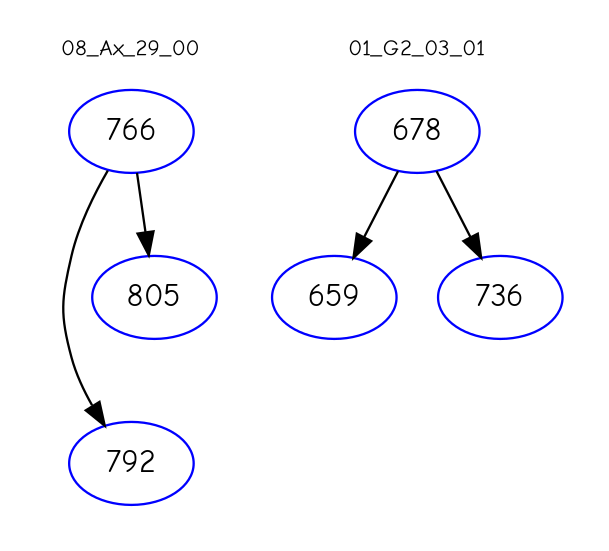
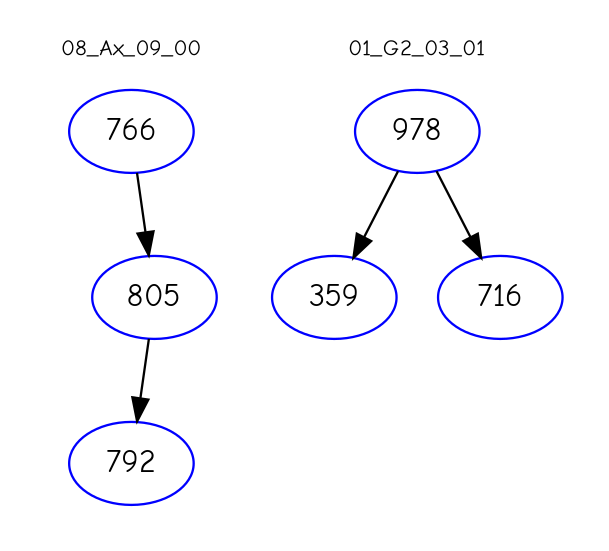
(131, 50) -> (131, 50)
(417, 131) -> (417, 131)
(65, 286) -> (145, 368)
(334, 297) -> (334, 297)
(500, 297) -> (500, 297)
